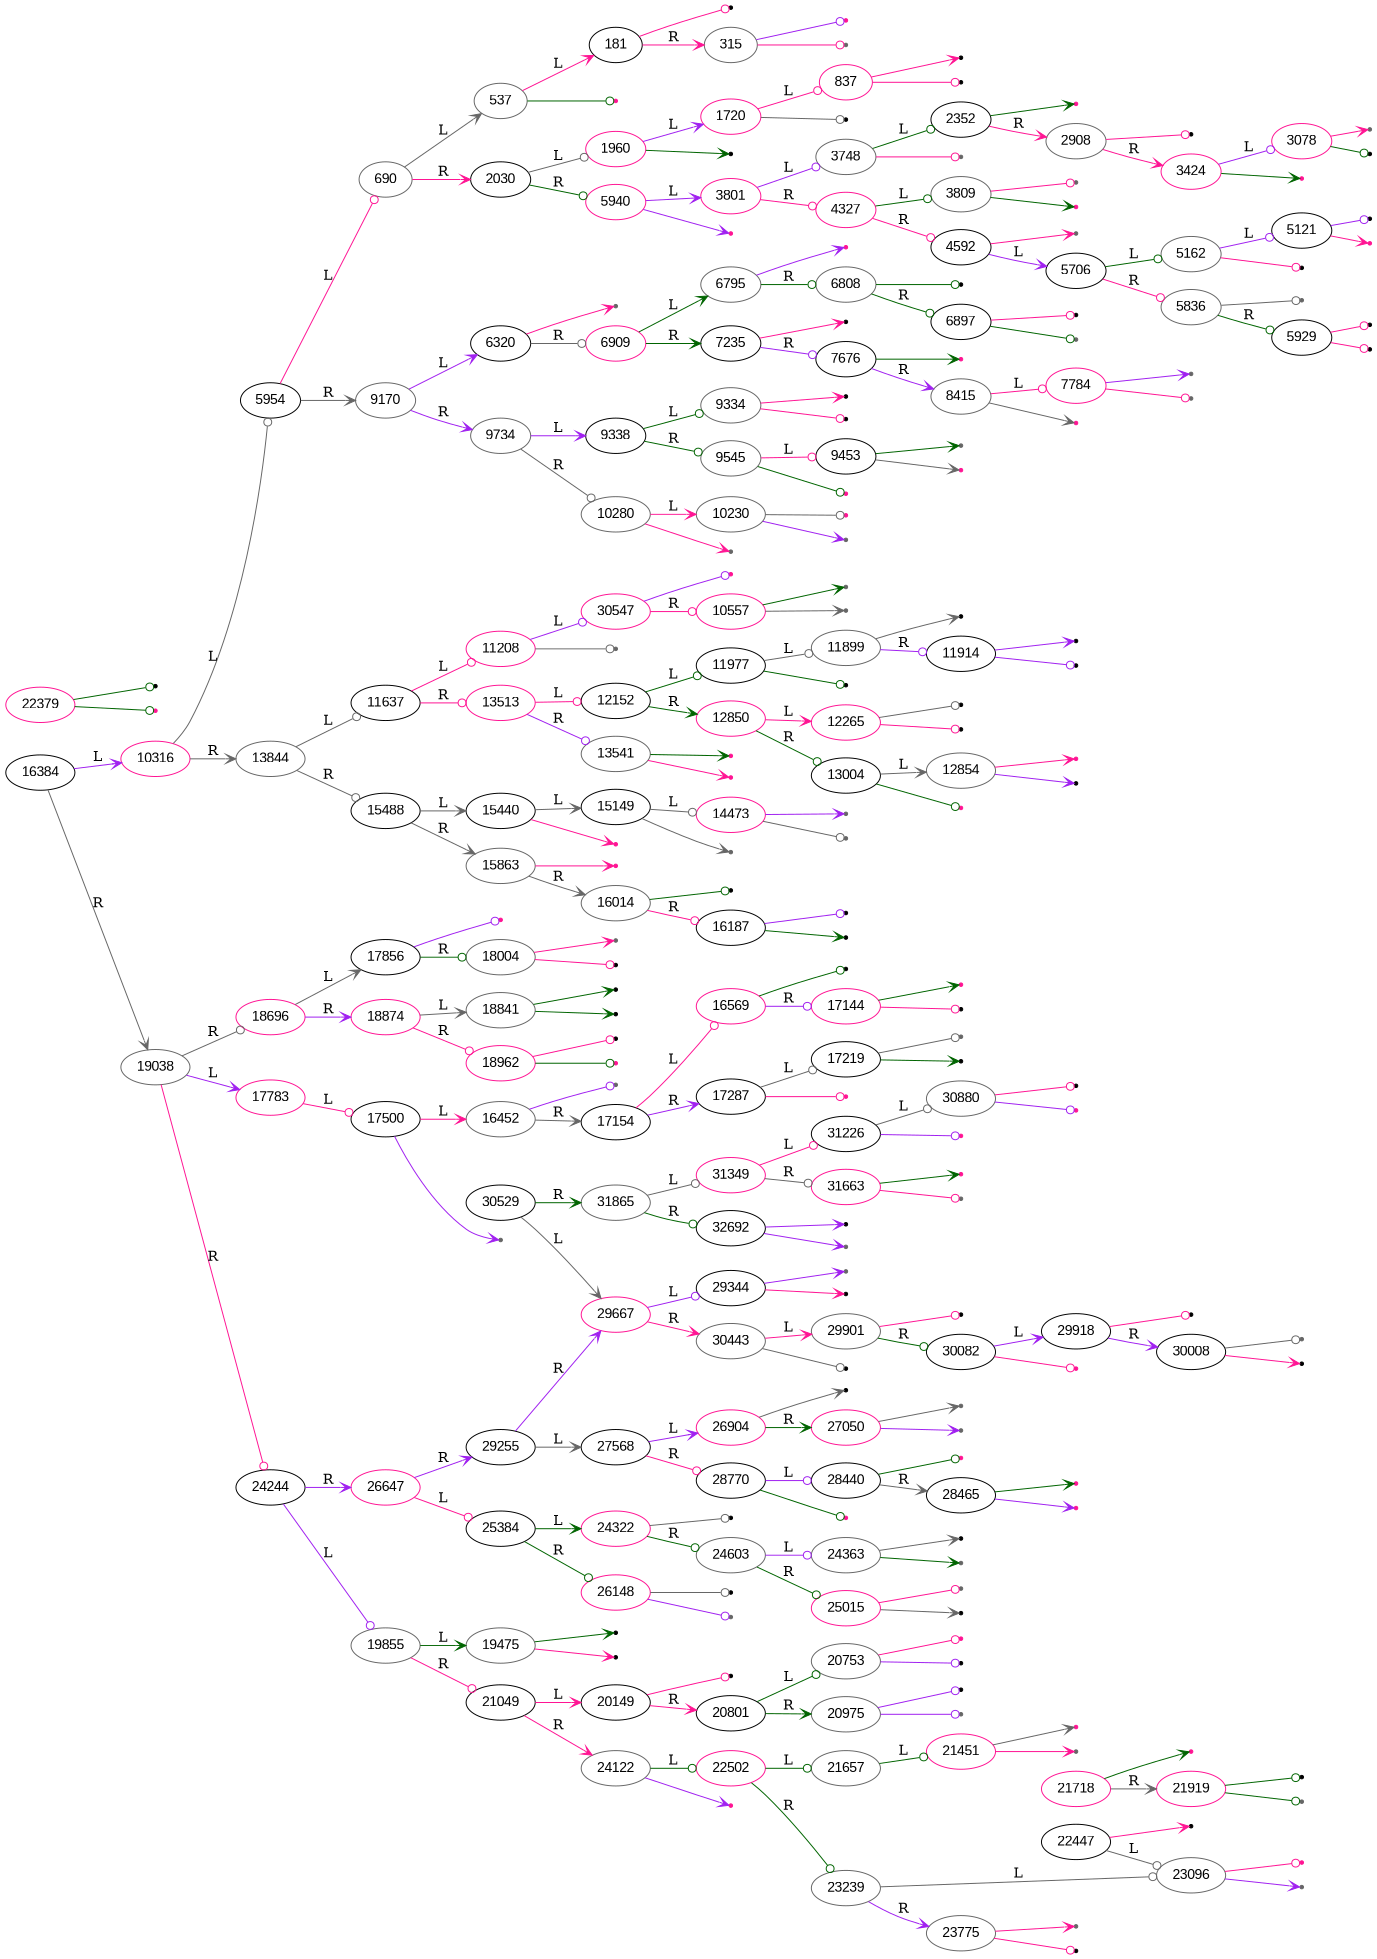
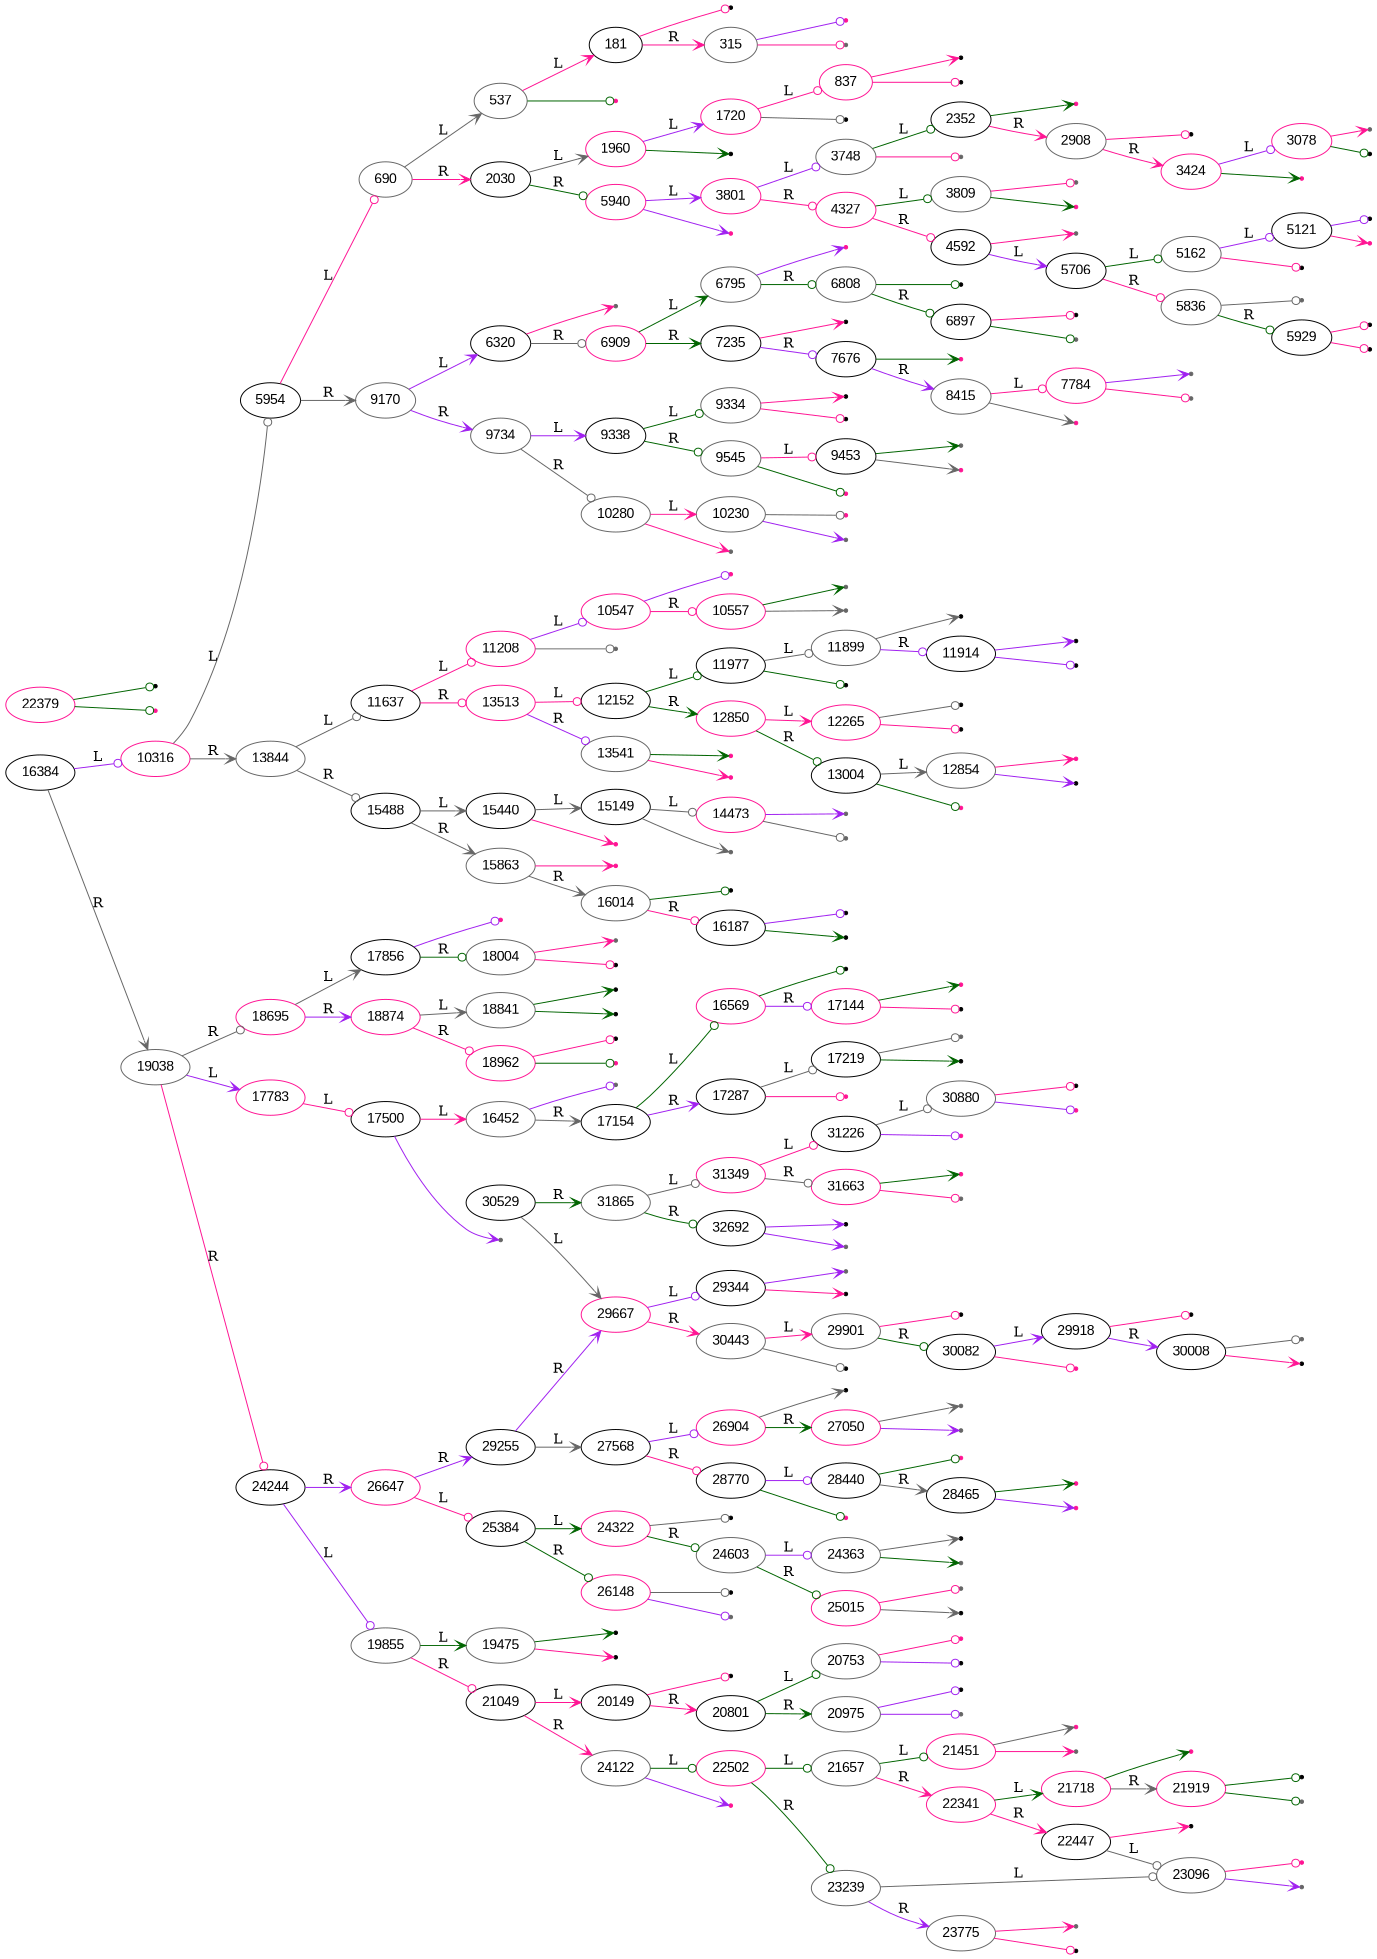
(554, 165) -> (554, 165)
(616, 612) -> (616, 612)
(94, 766) -> (94, 766)
(271, 1017) -> (271, 1017)
(675, 1070) -> (675, 1070)
(669, 1438) -> (669, 1438)
none -> (961, 1805)
